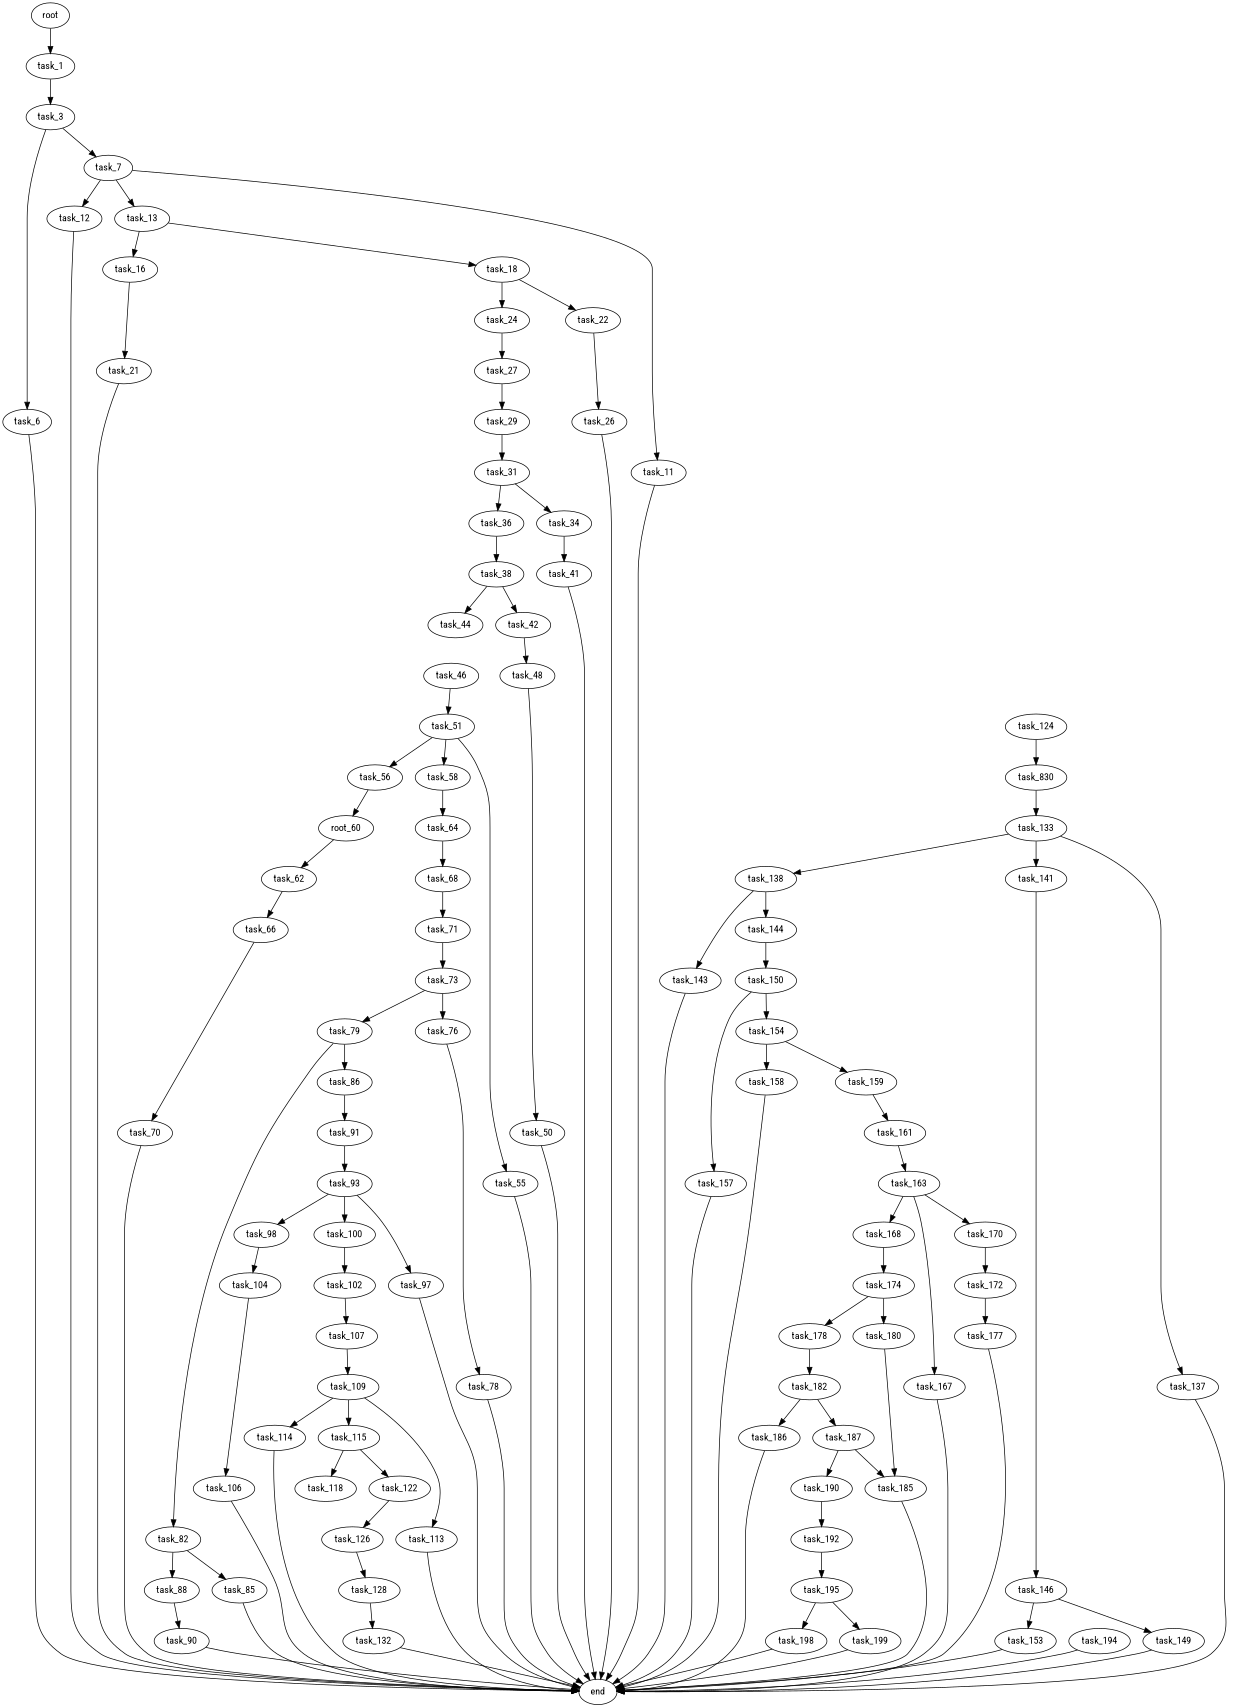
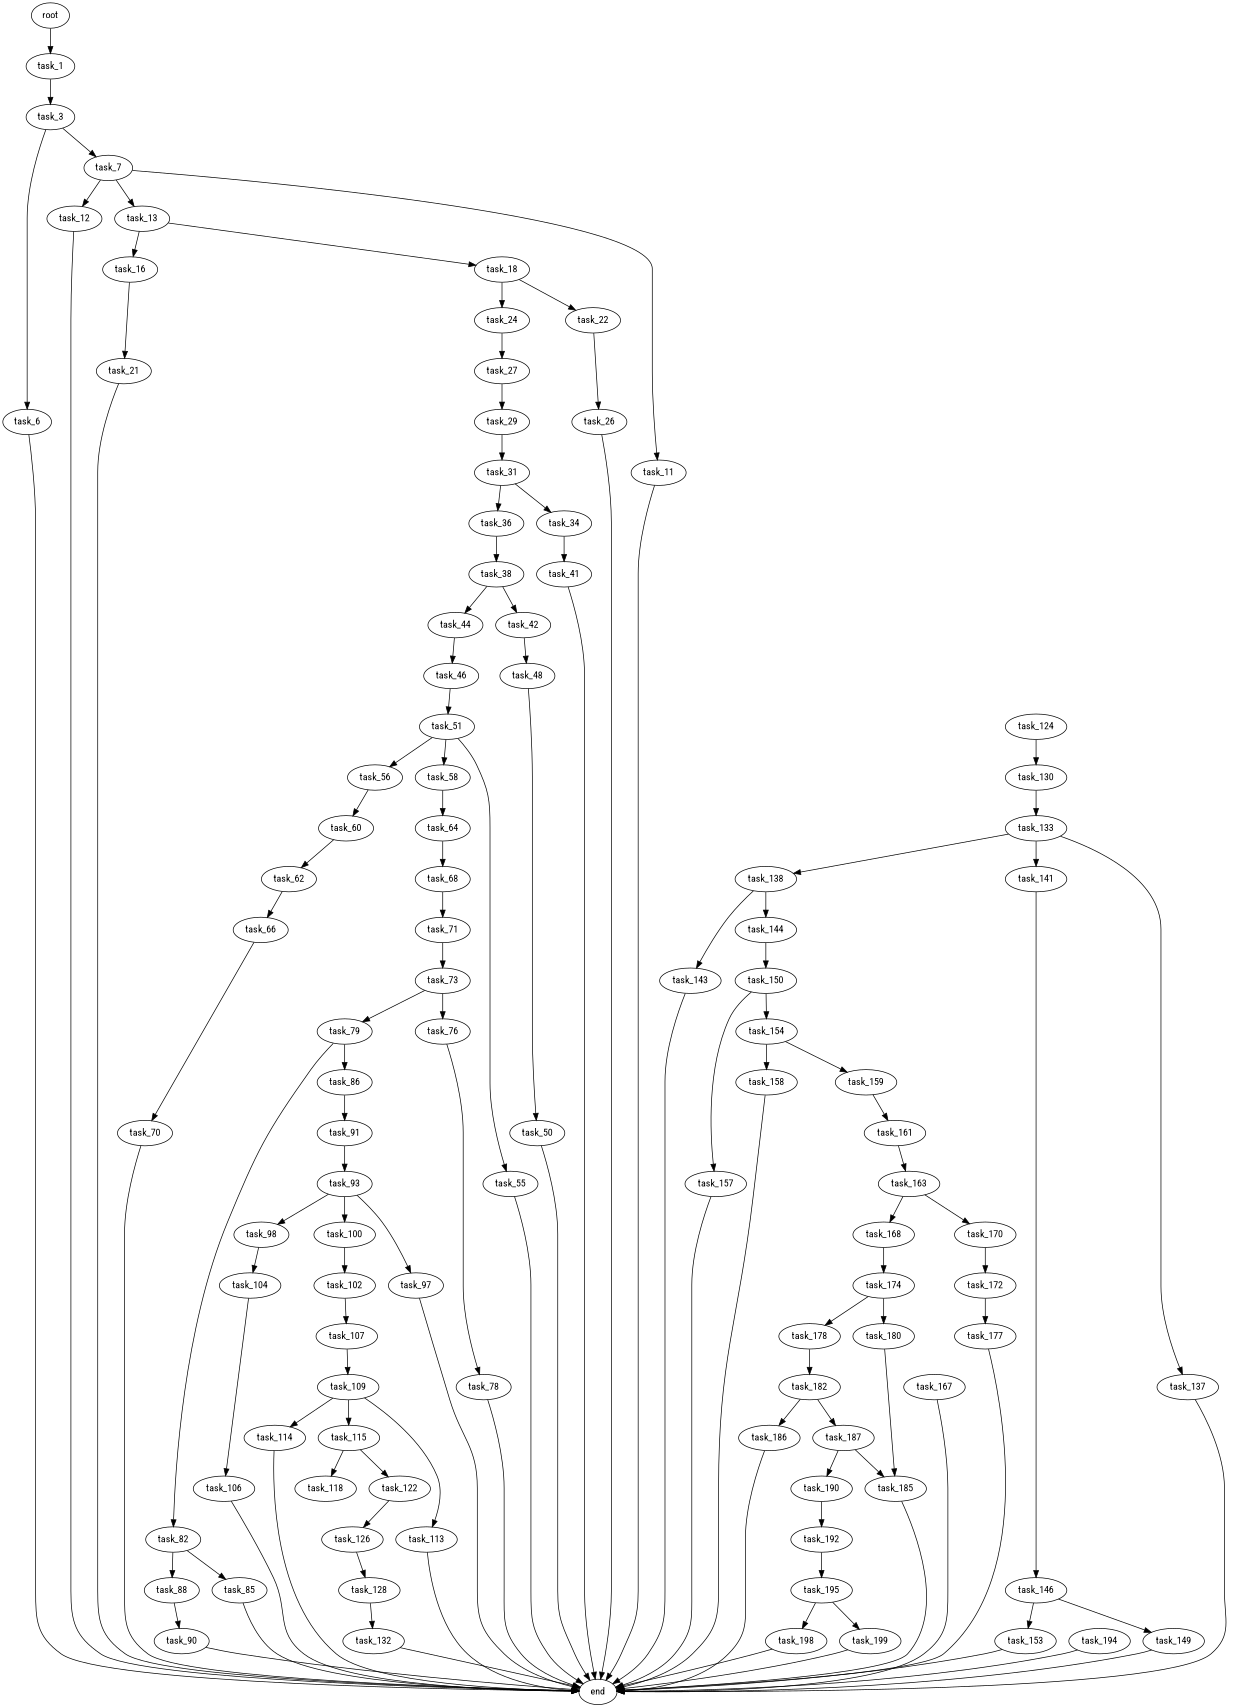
none -> (454, 647)
(1036, 778) -> (1036, 778)
(346, 828) -> (346, 828)
(929, 1281) -> none
